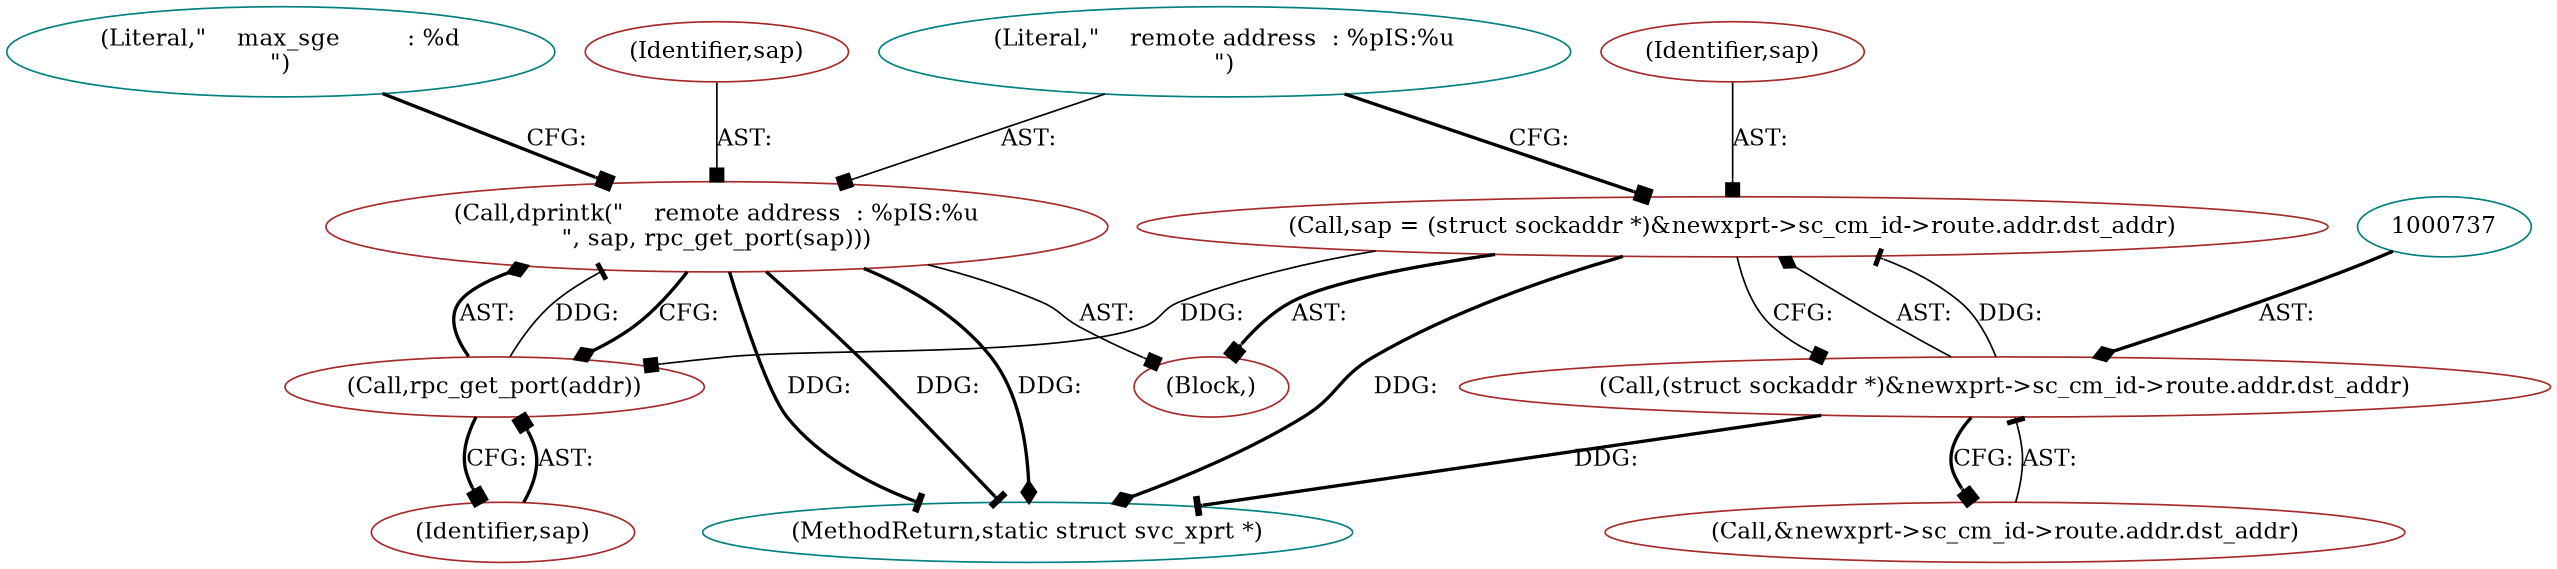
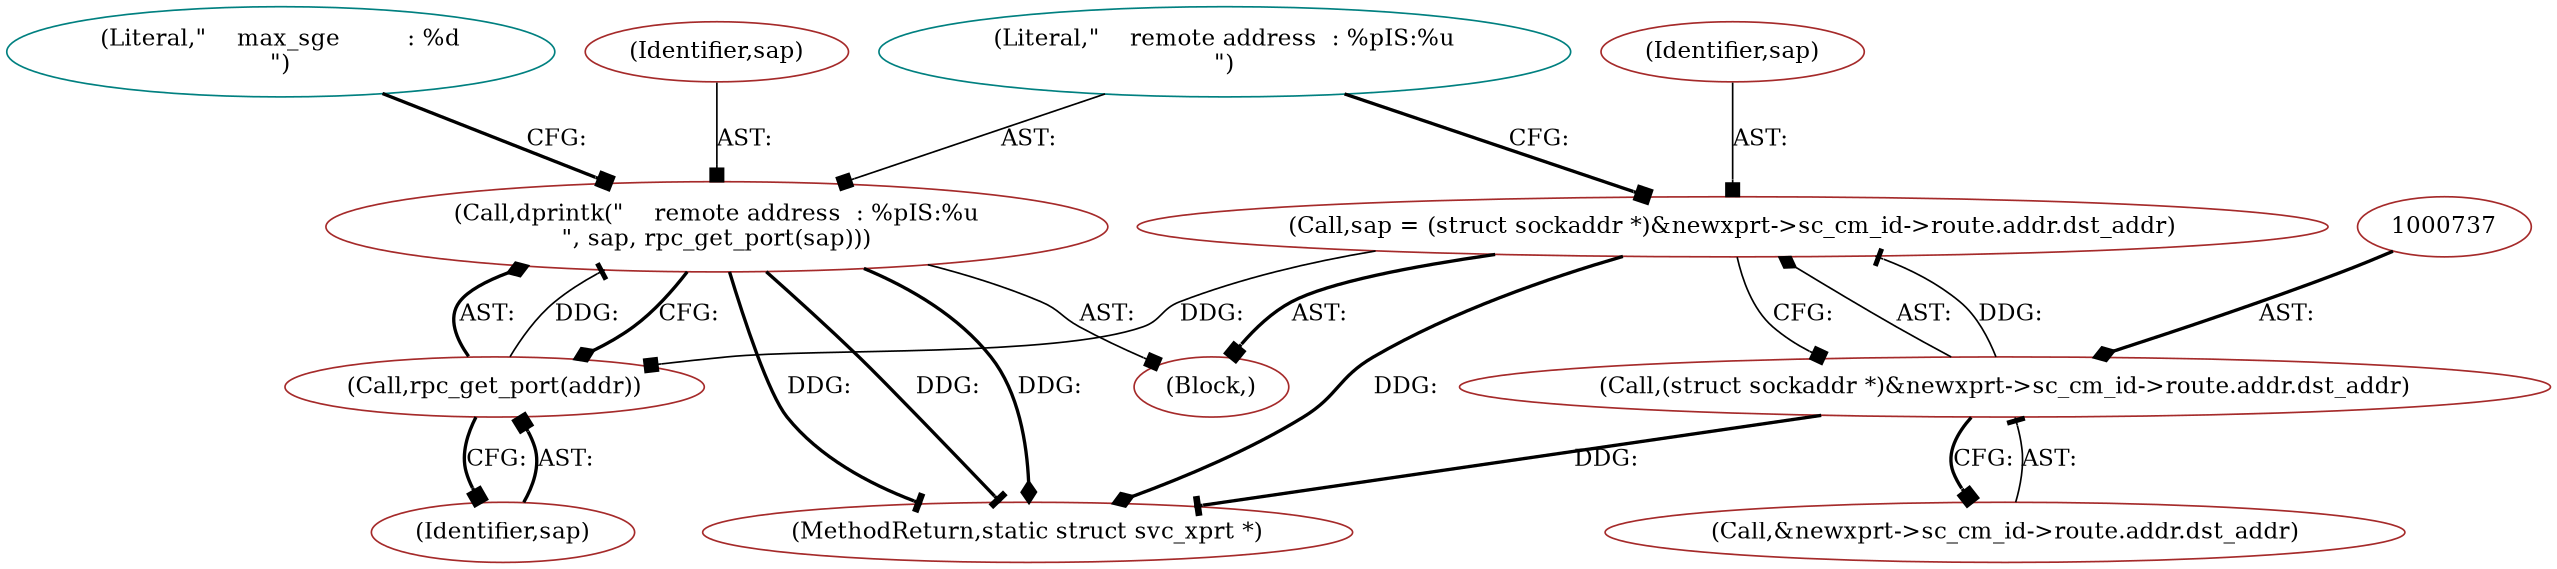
(2444, 227) -> (2444, 227)
(1028, 532) -> (1028, 532)
